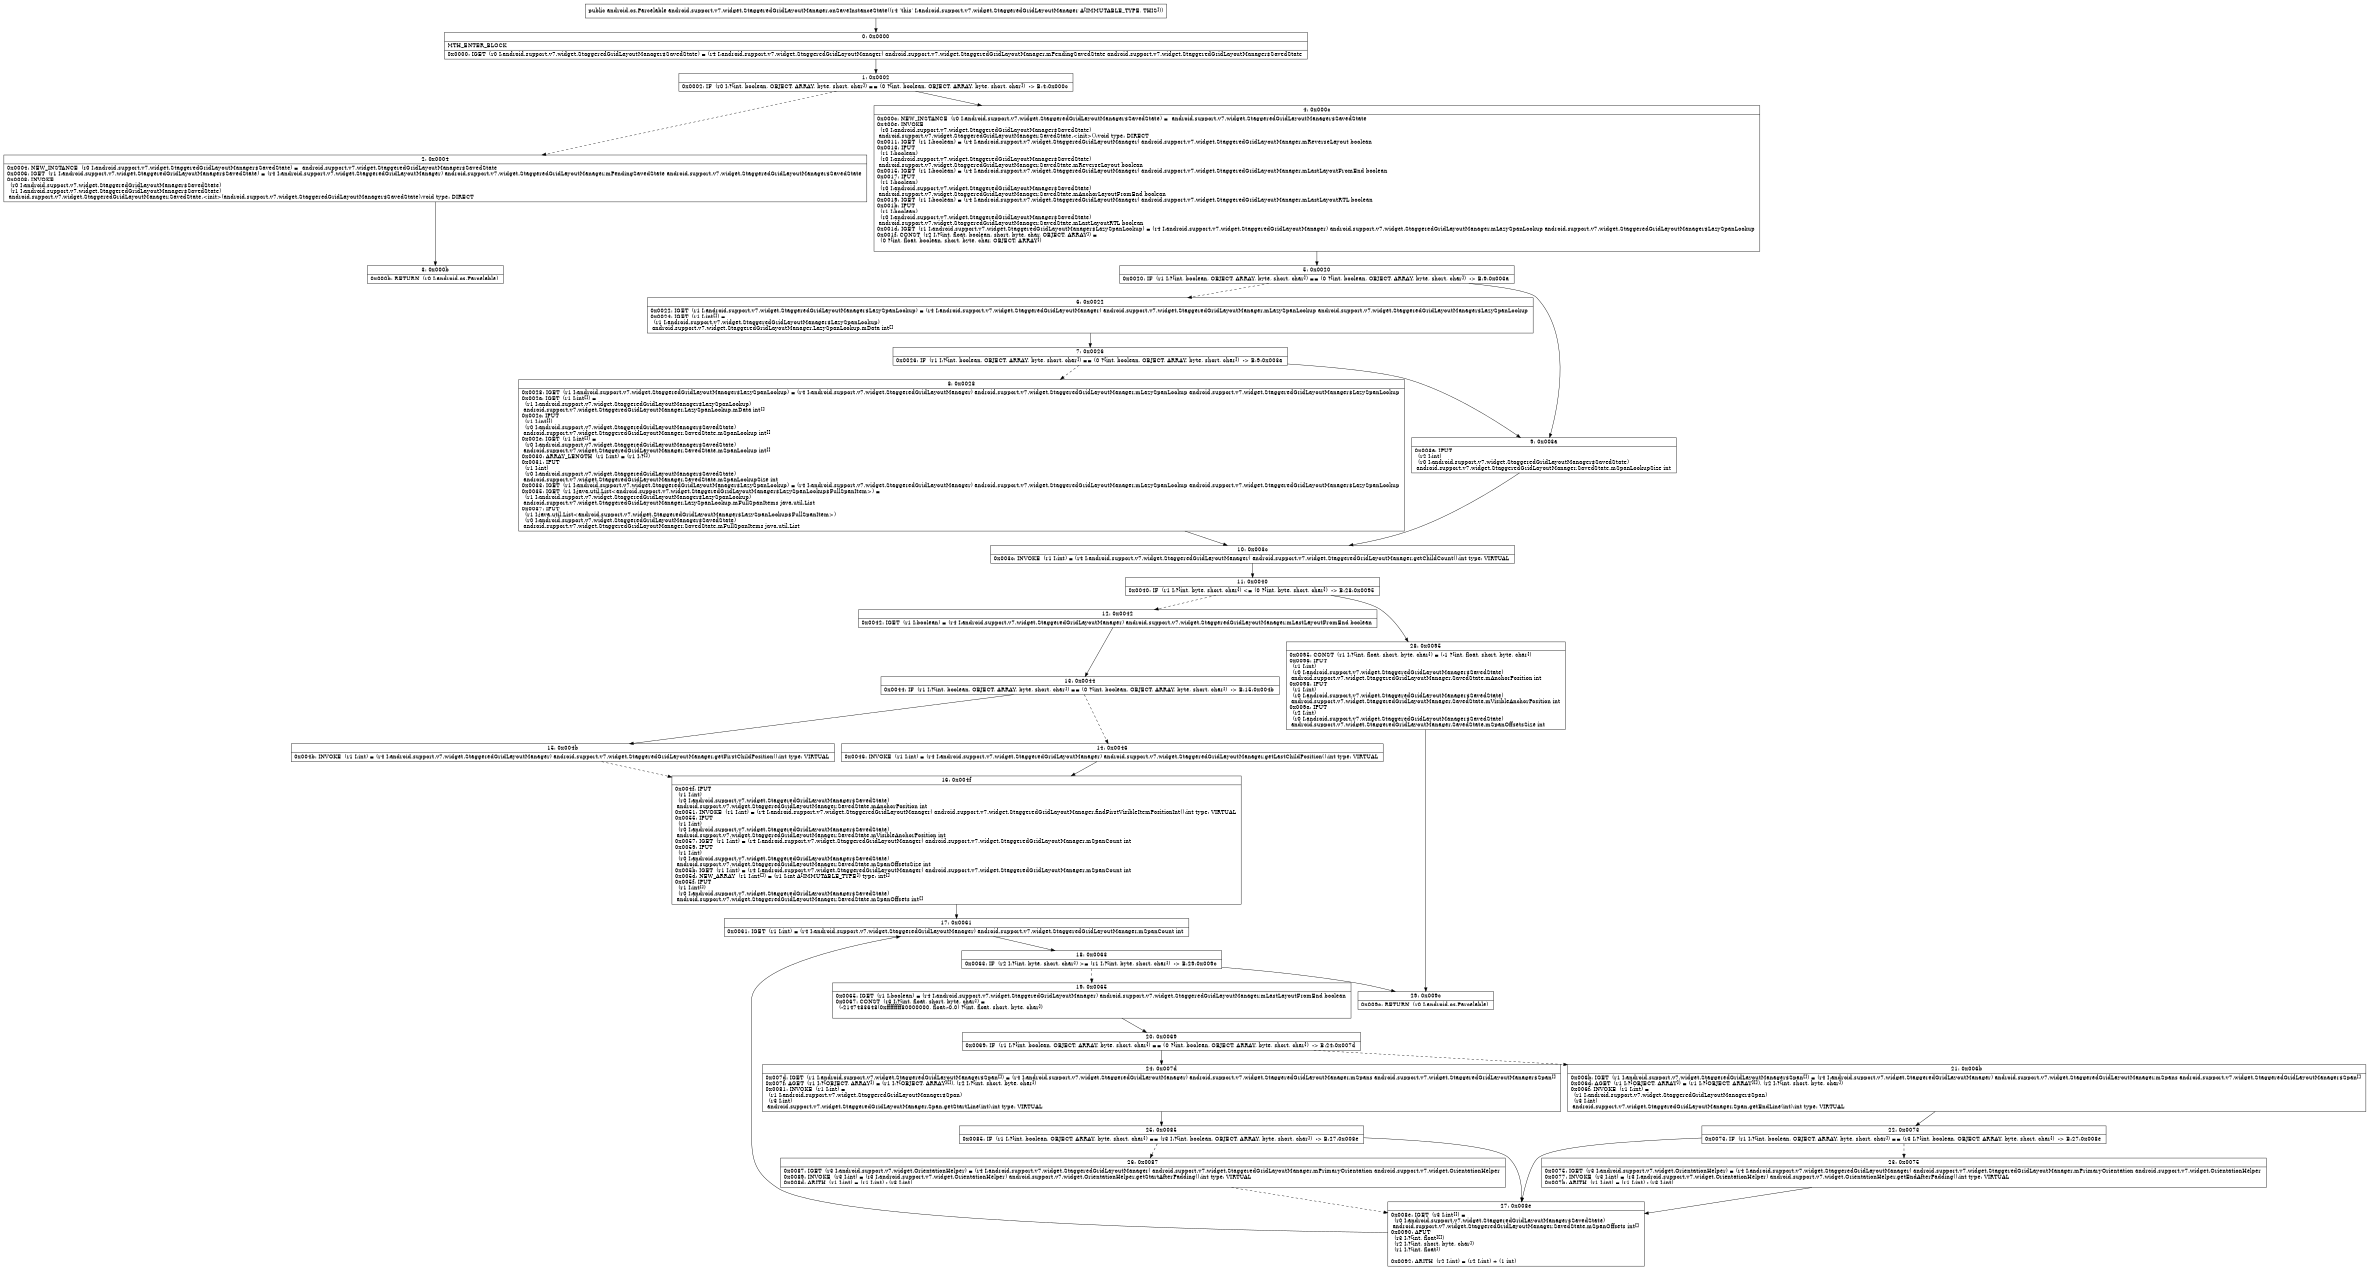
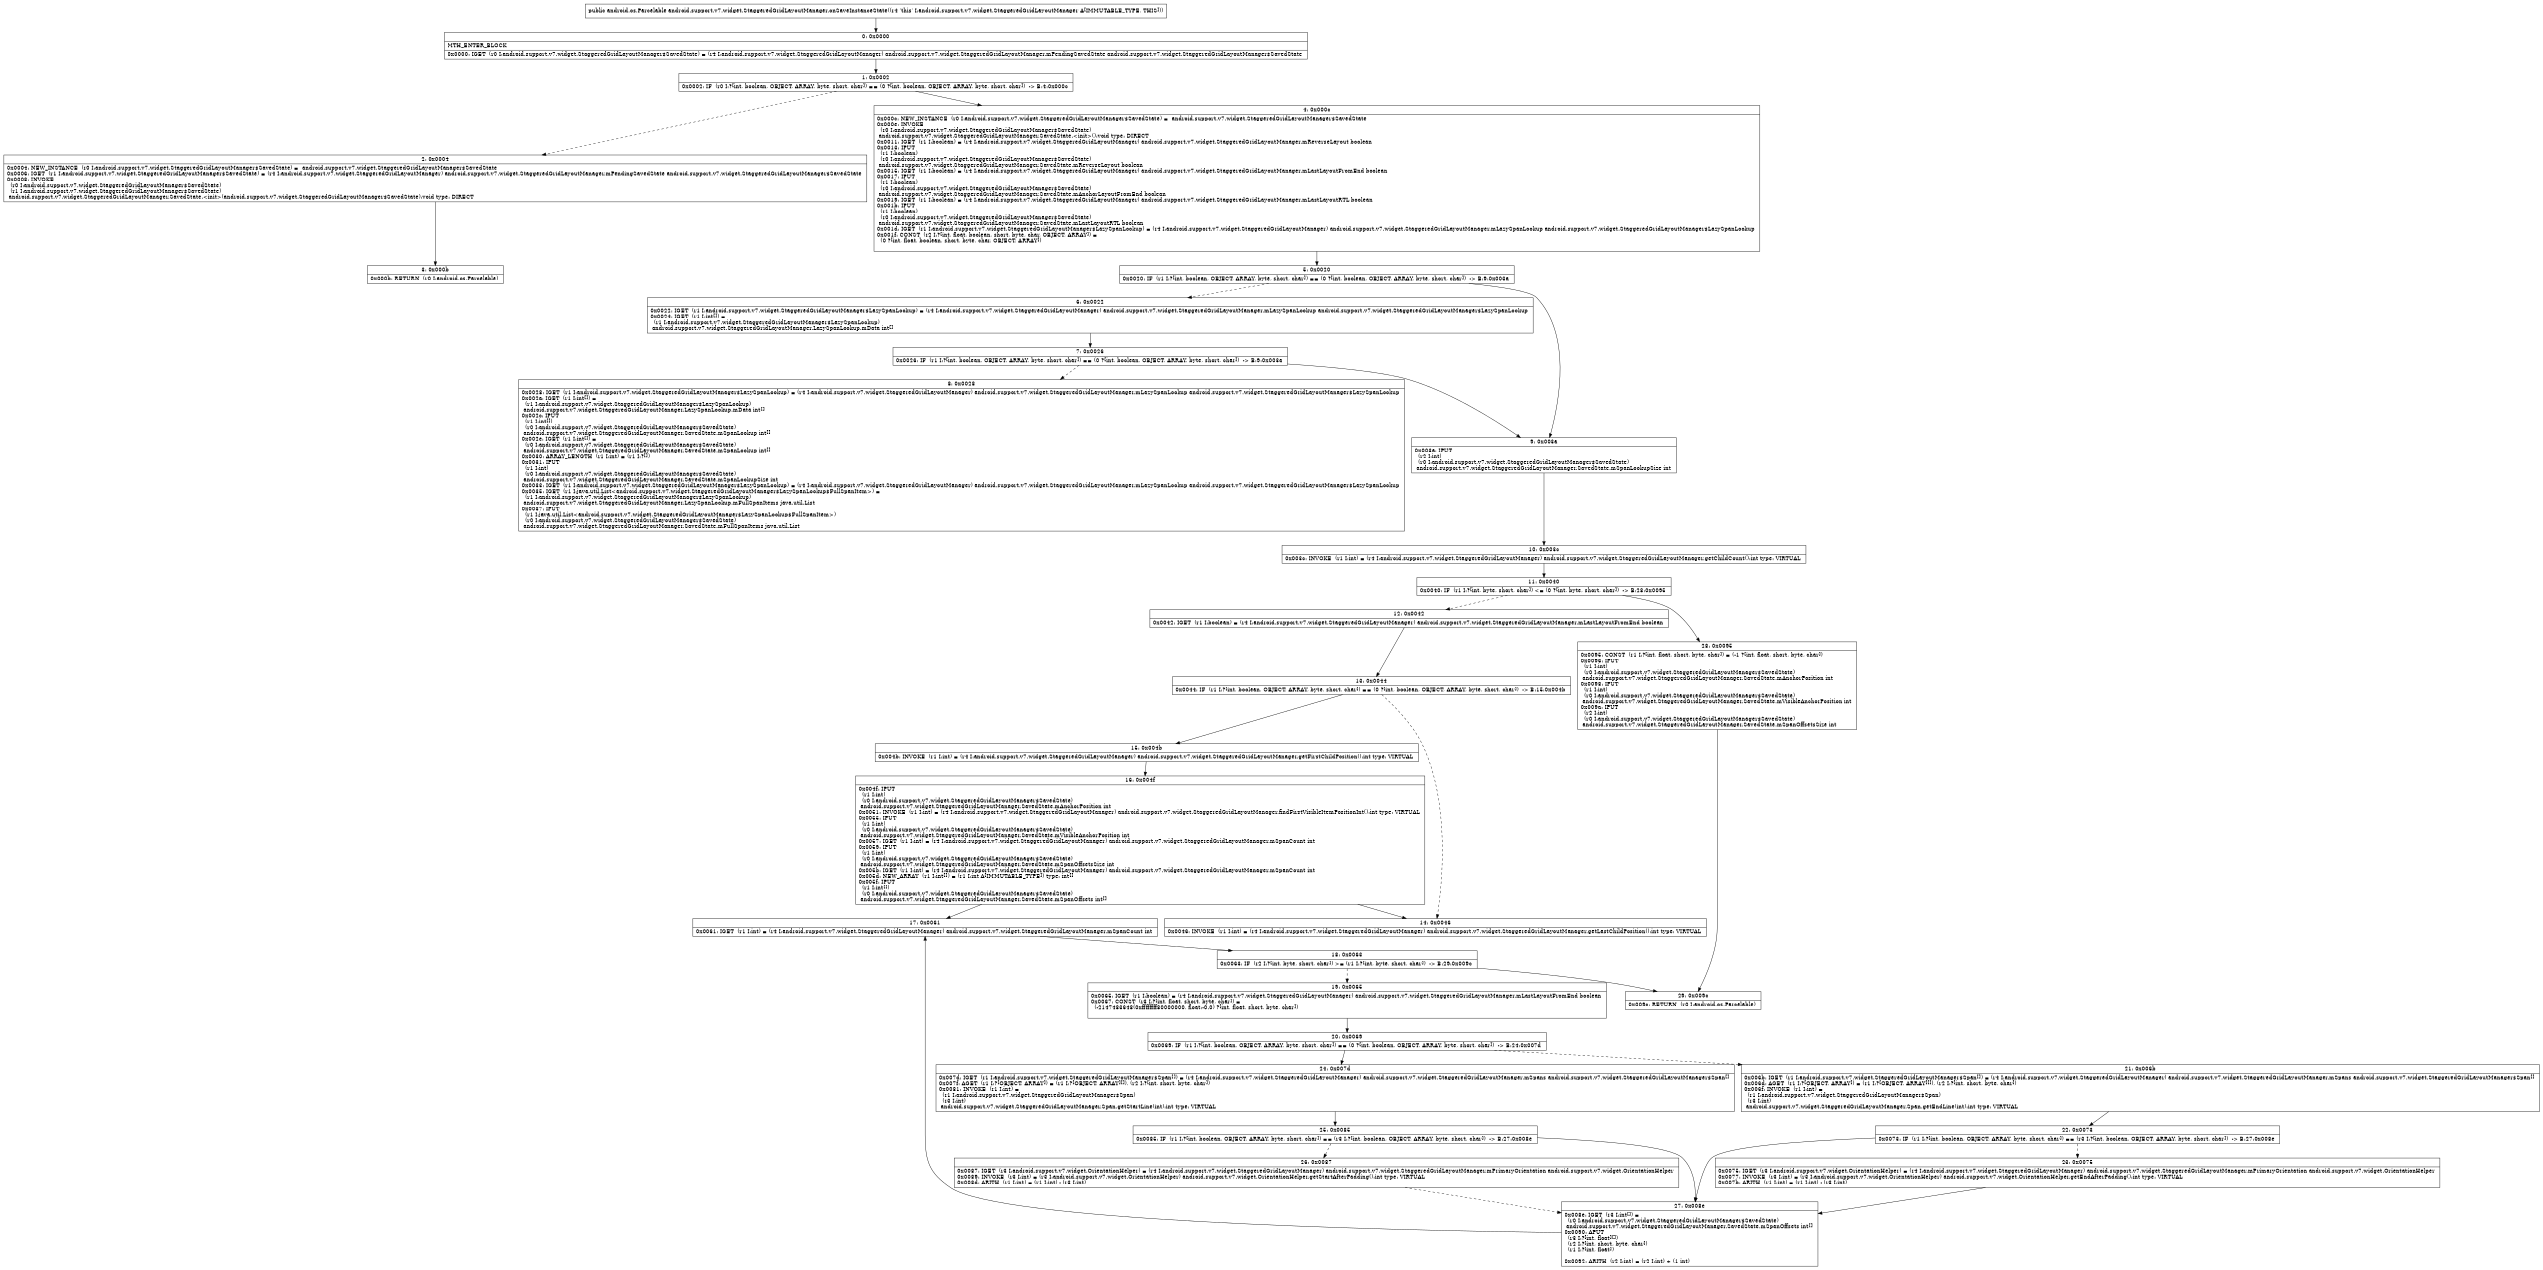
(902, 125) -> (902, 125)
(1204, 538) -> none
(1086, 768) -> (1380, 911)
(635, 769) -> (1146, 767)
